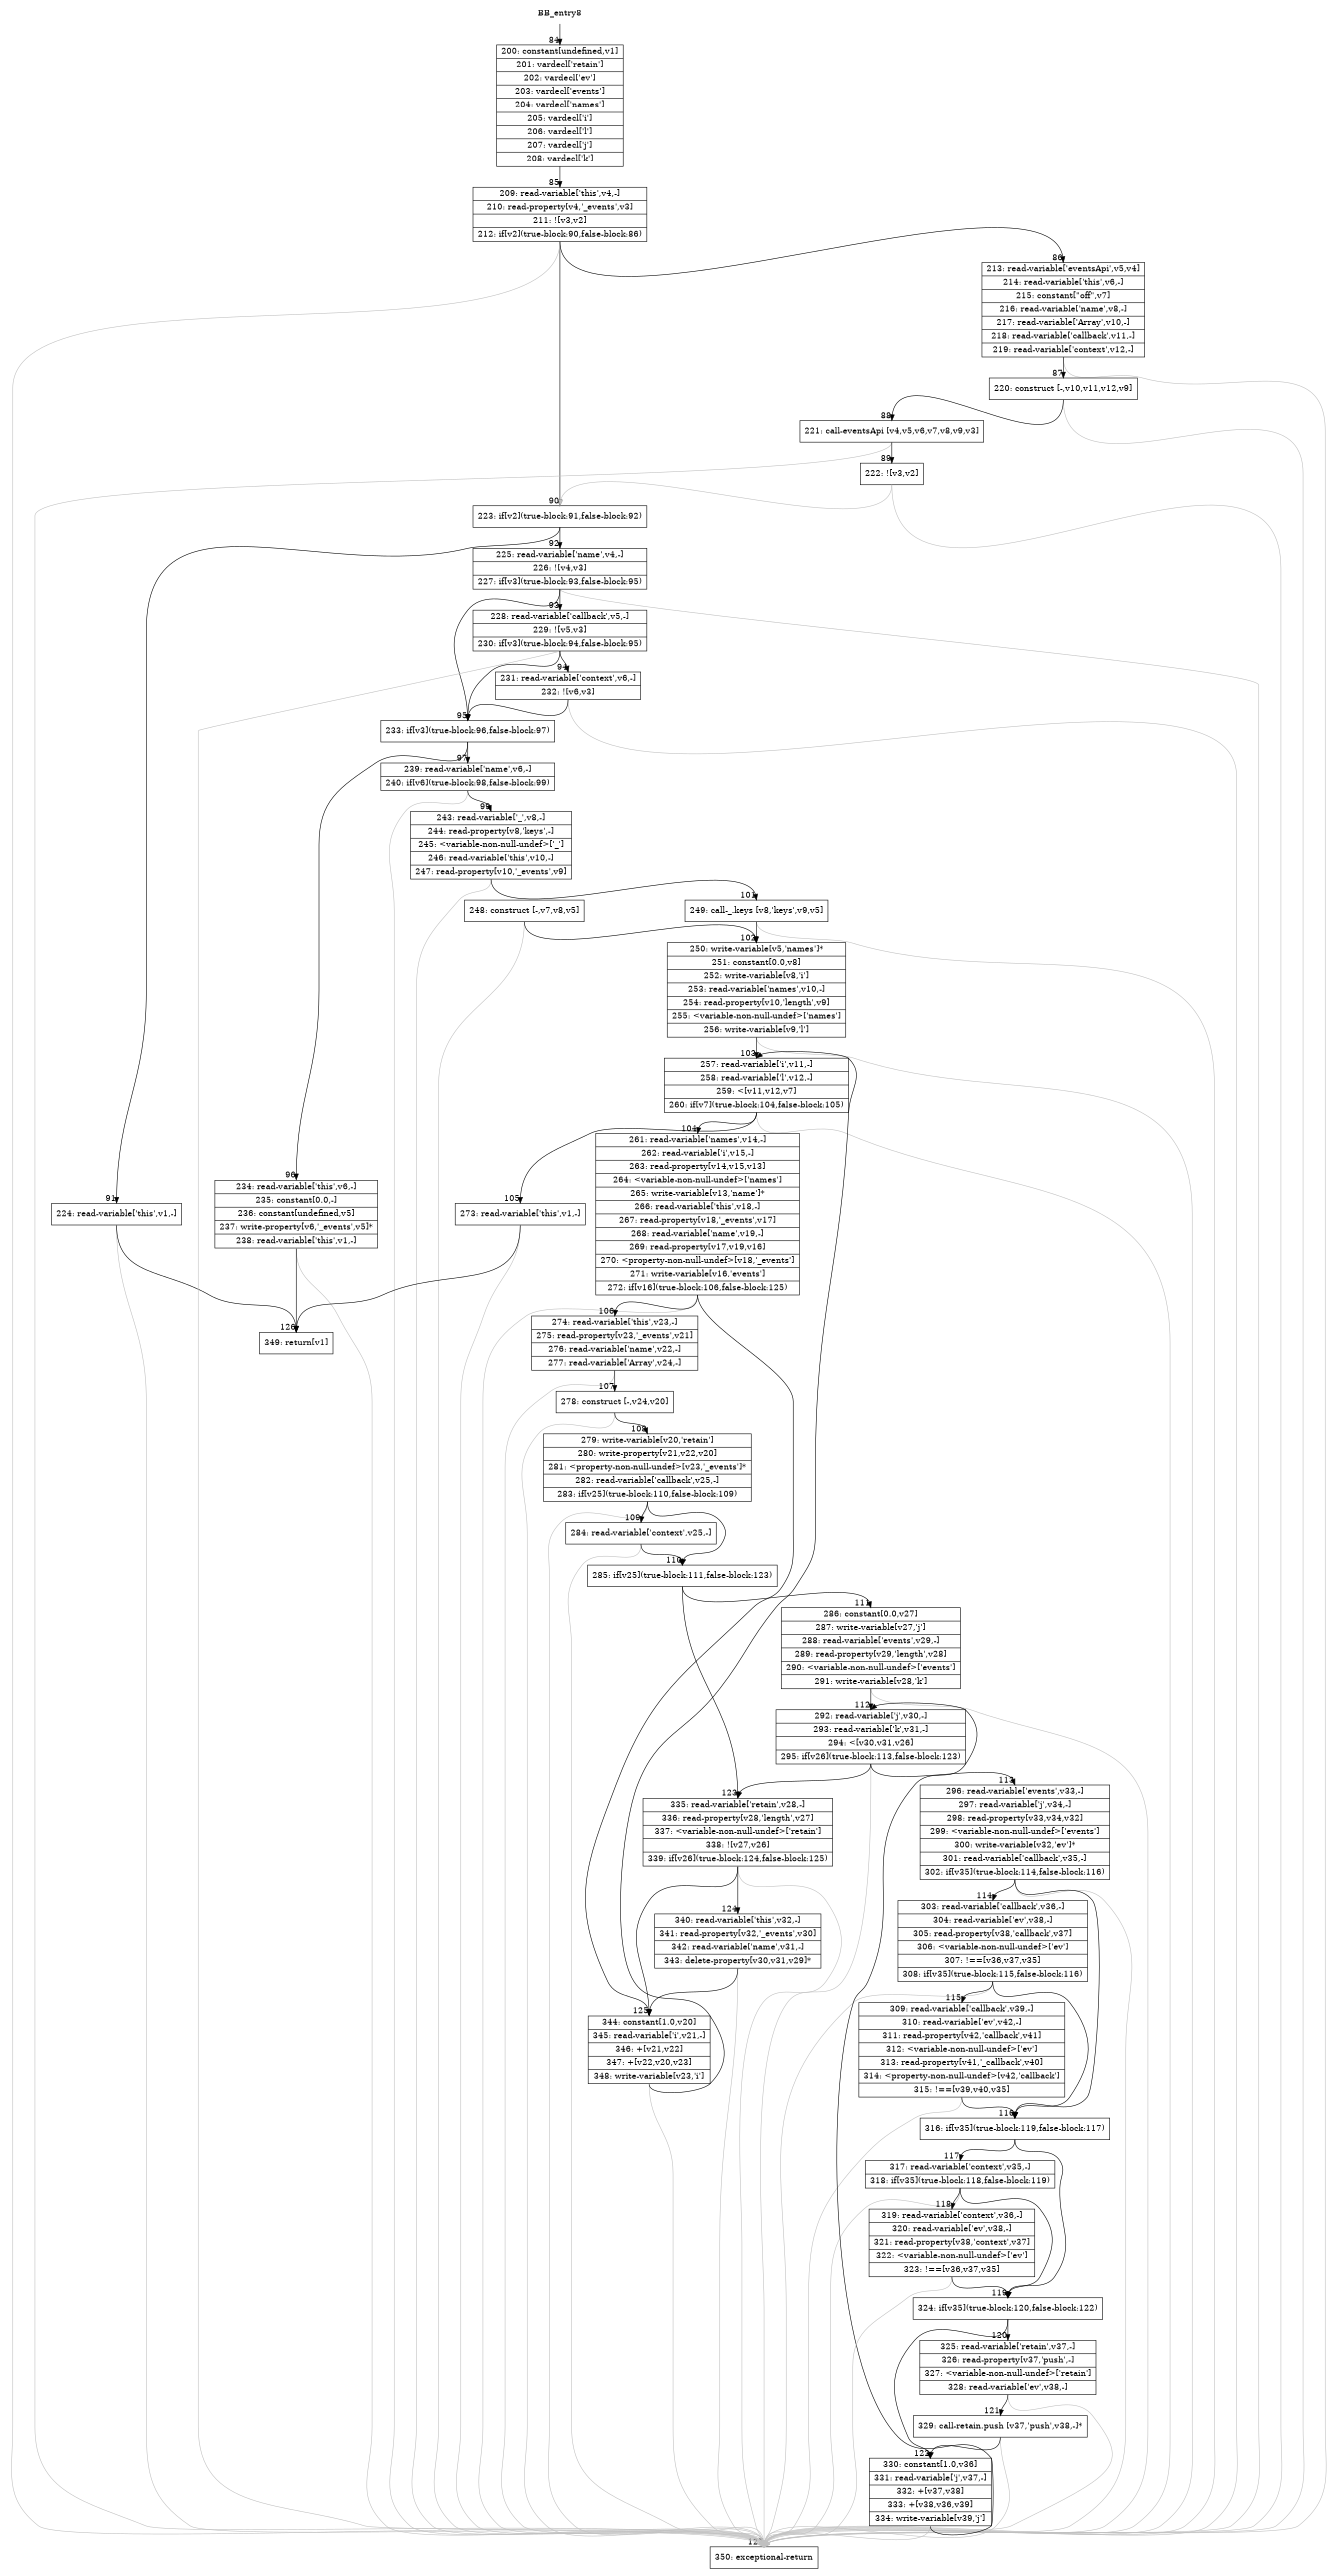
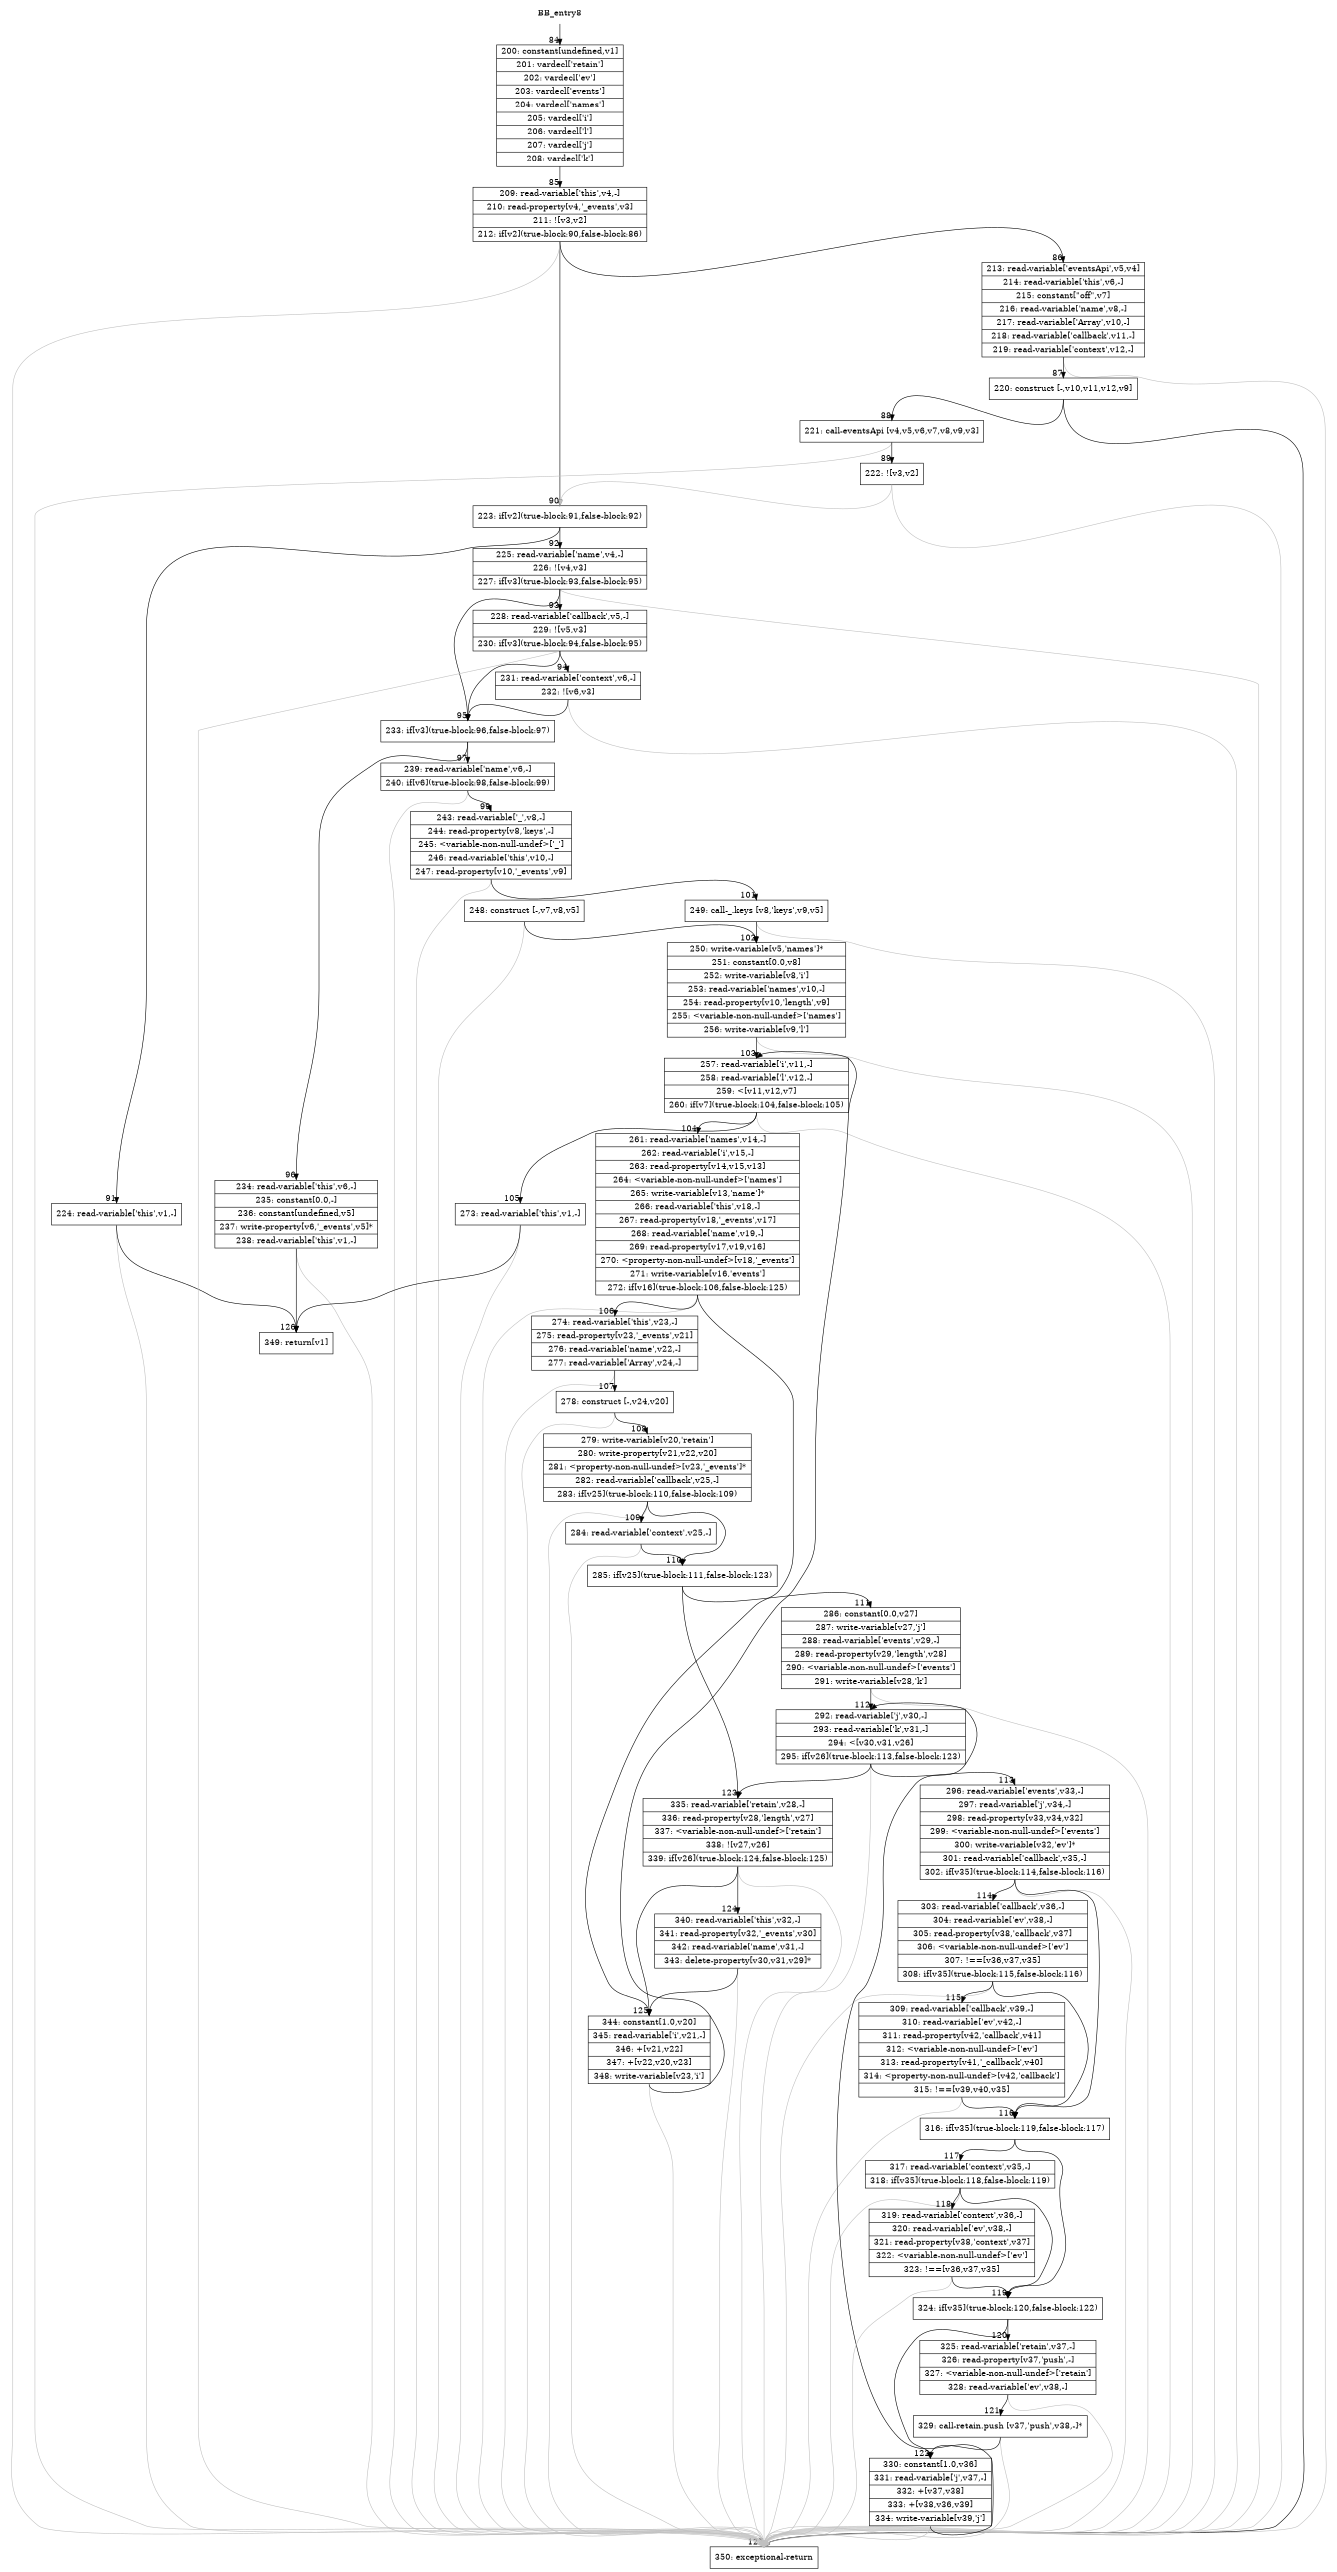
(1303, 1614) -> (1303, 1614)
